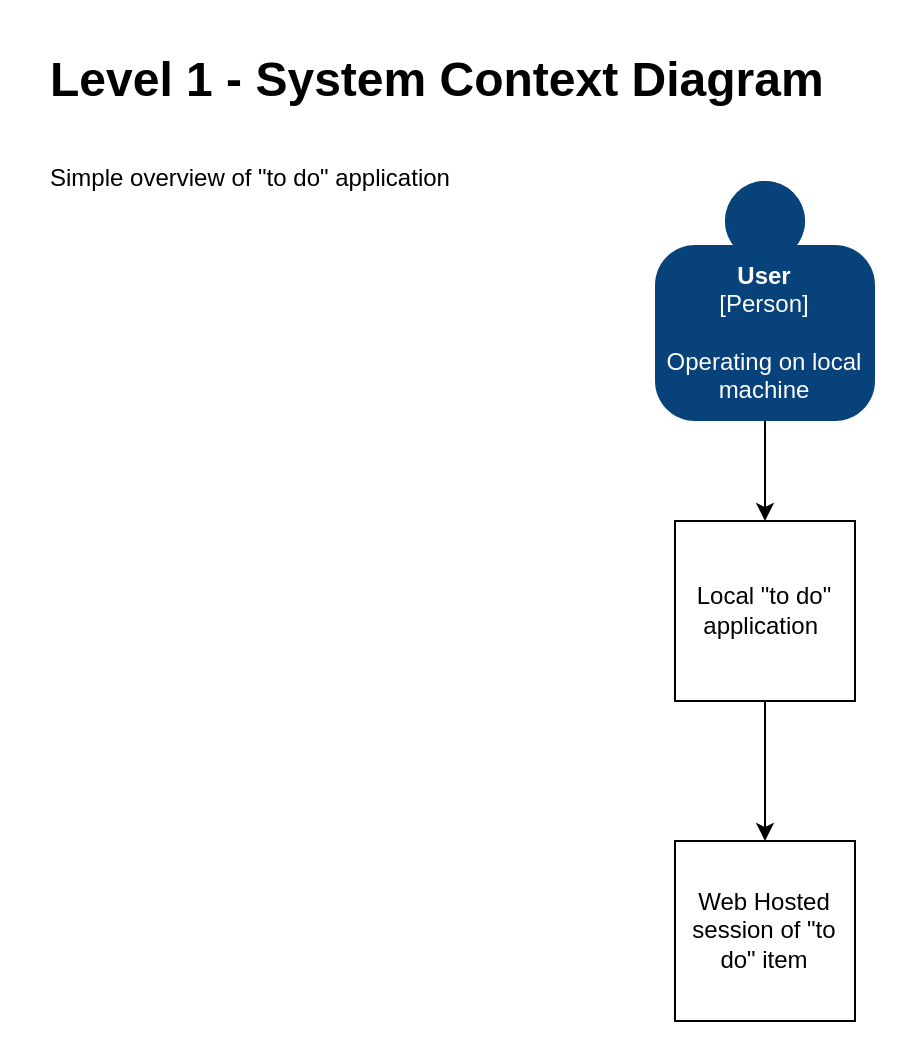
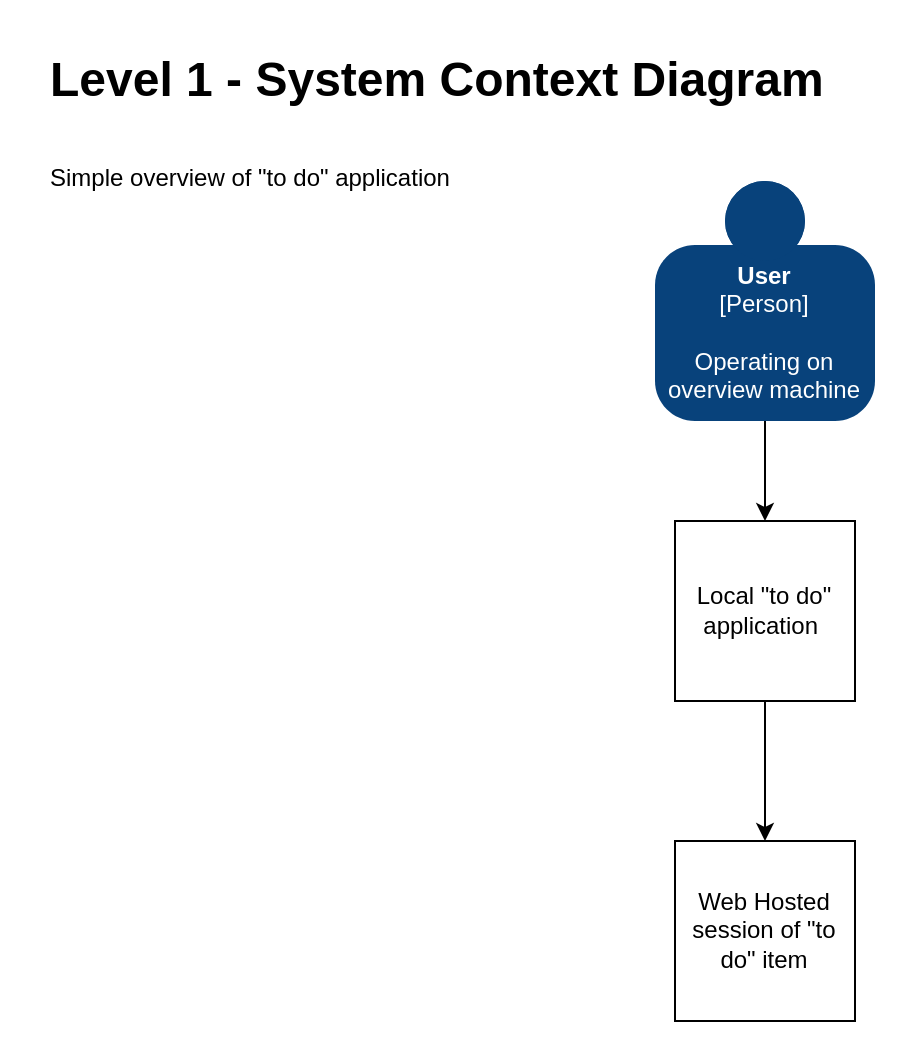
(765, 333) -> (765, 333)
